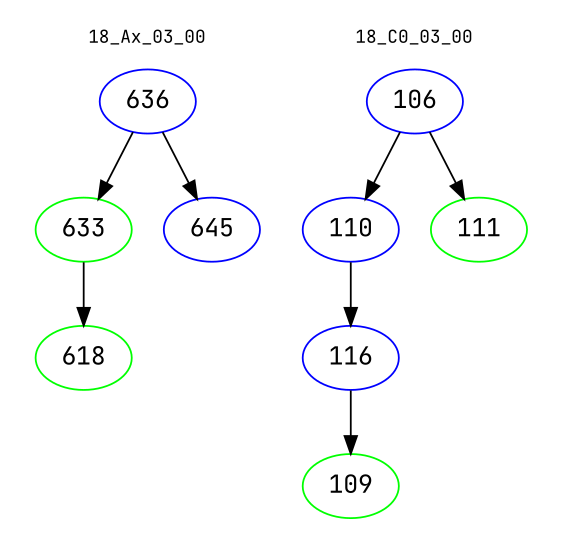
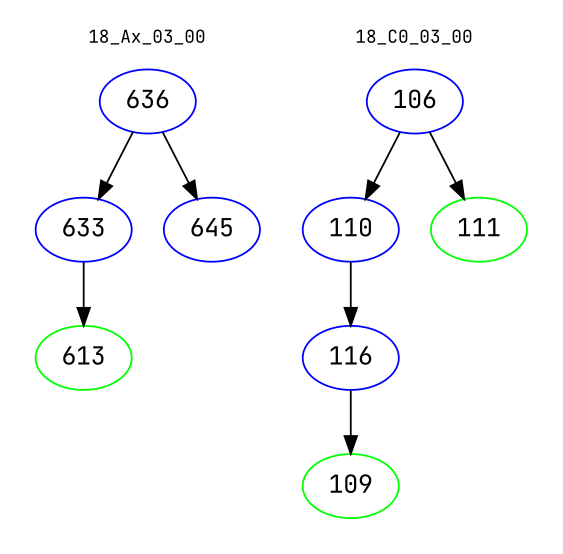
(84, 230) -> (84, 230)
(84, 358) -> (84, 358)
